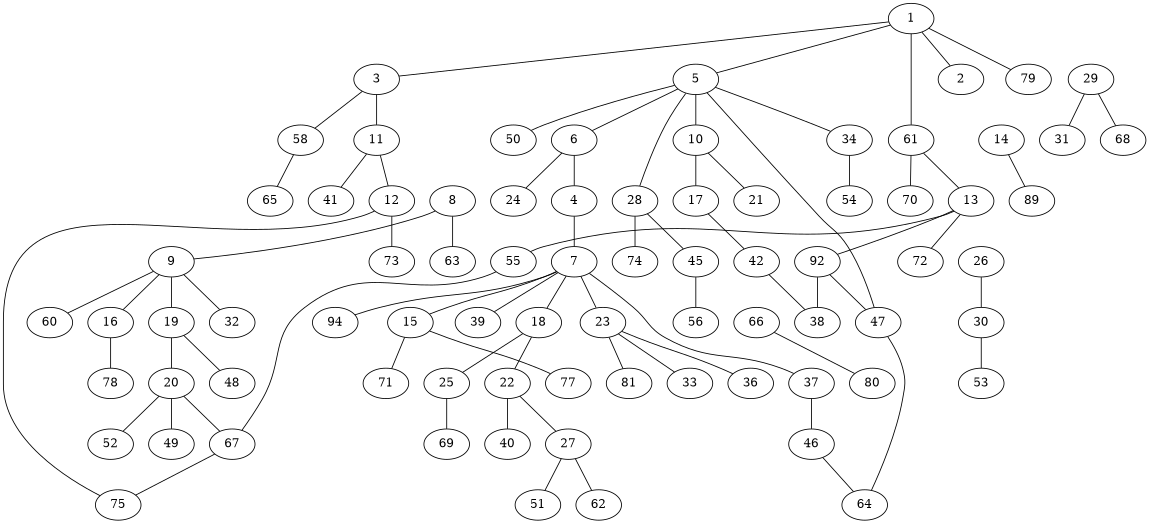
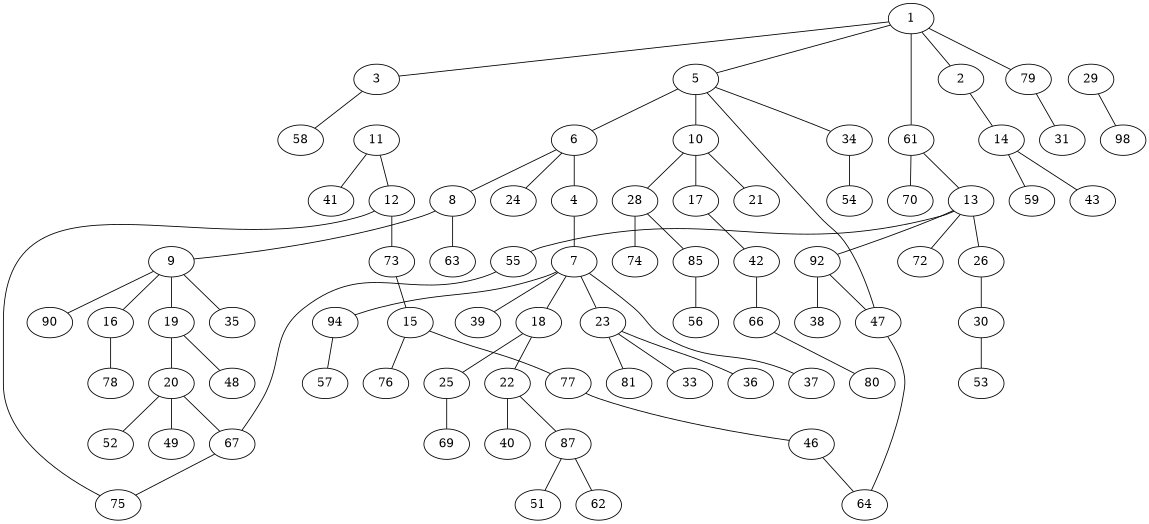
(377, 110) -> none
none -> (981, 110)
(1077, 110) -> (1045, 110)
(659, 138) -> (666, 170)
(513, 140) -> none
(1123, 140) -> (1123, 140)
none -> (513, 171)
(270, 201) -> none
(1032, 201) -> (1032, 201)
none -> (1093, 201)
none -> (976, 231)
(696, 262) -> (696, 262)
(787, 292) -> (757, 292)
(480, 297) -> (401, 292)
(50, 323) -> (50, 323)
(232, 323) -> (232, 323)
none -> (325, 383)
(386, 383) -> (386, 383)
(812, 414) -> (686, 422)
(568, 444) -> (568, 444)
